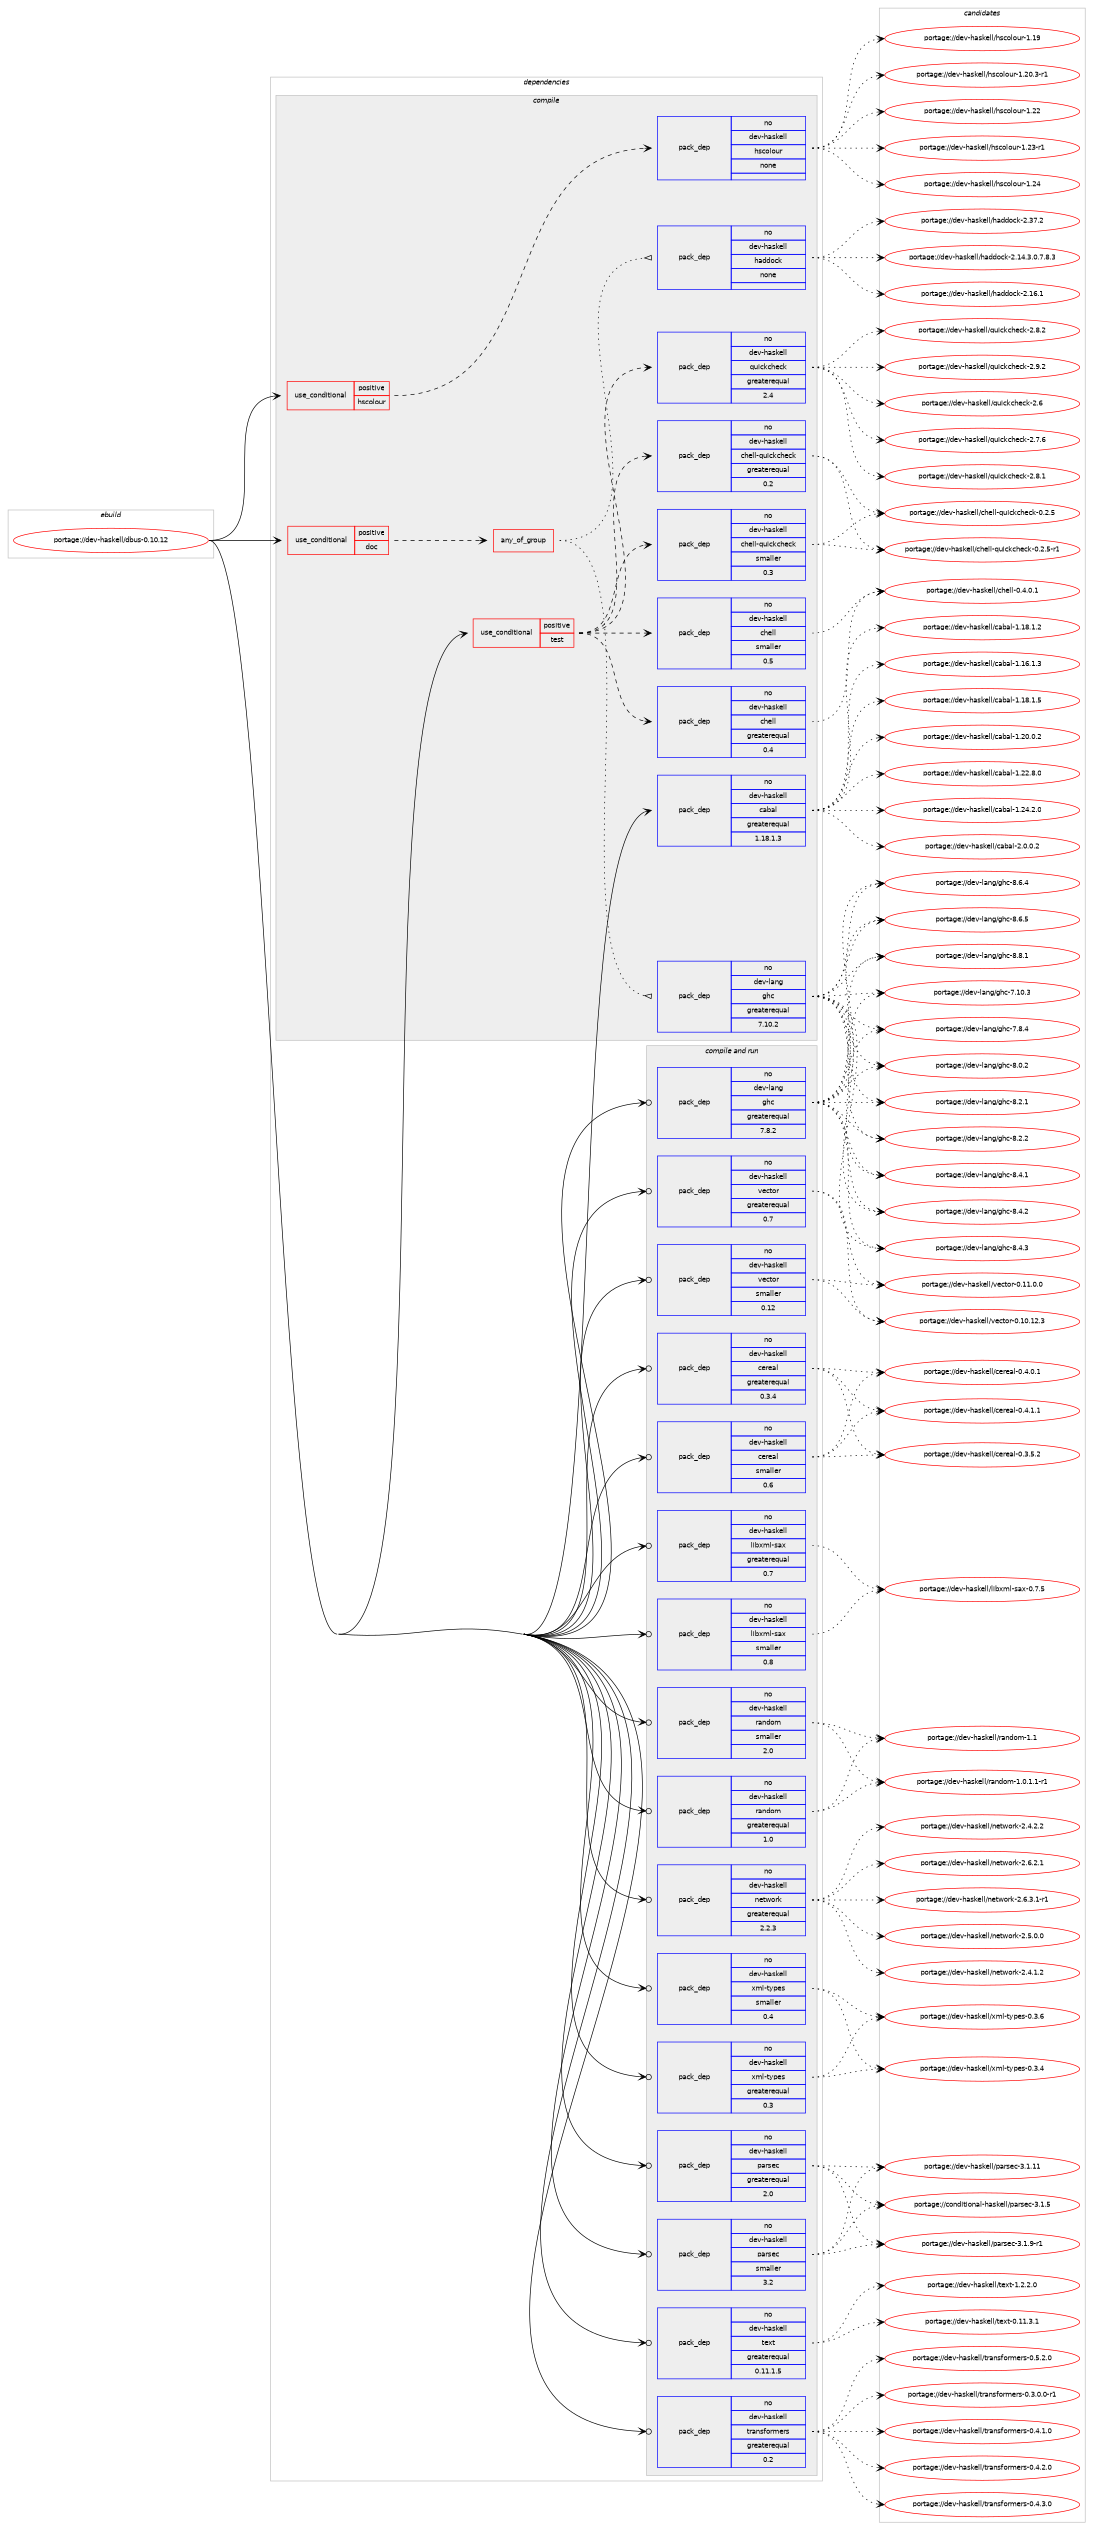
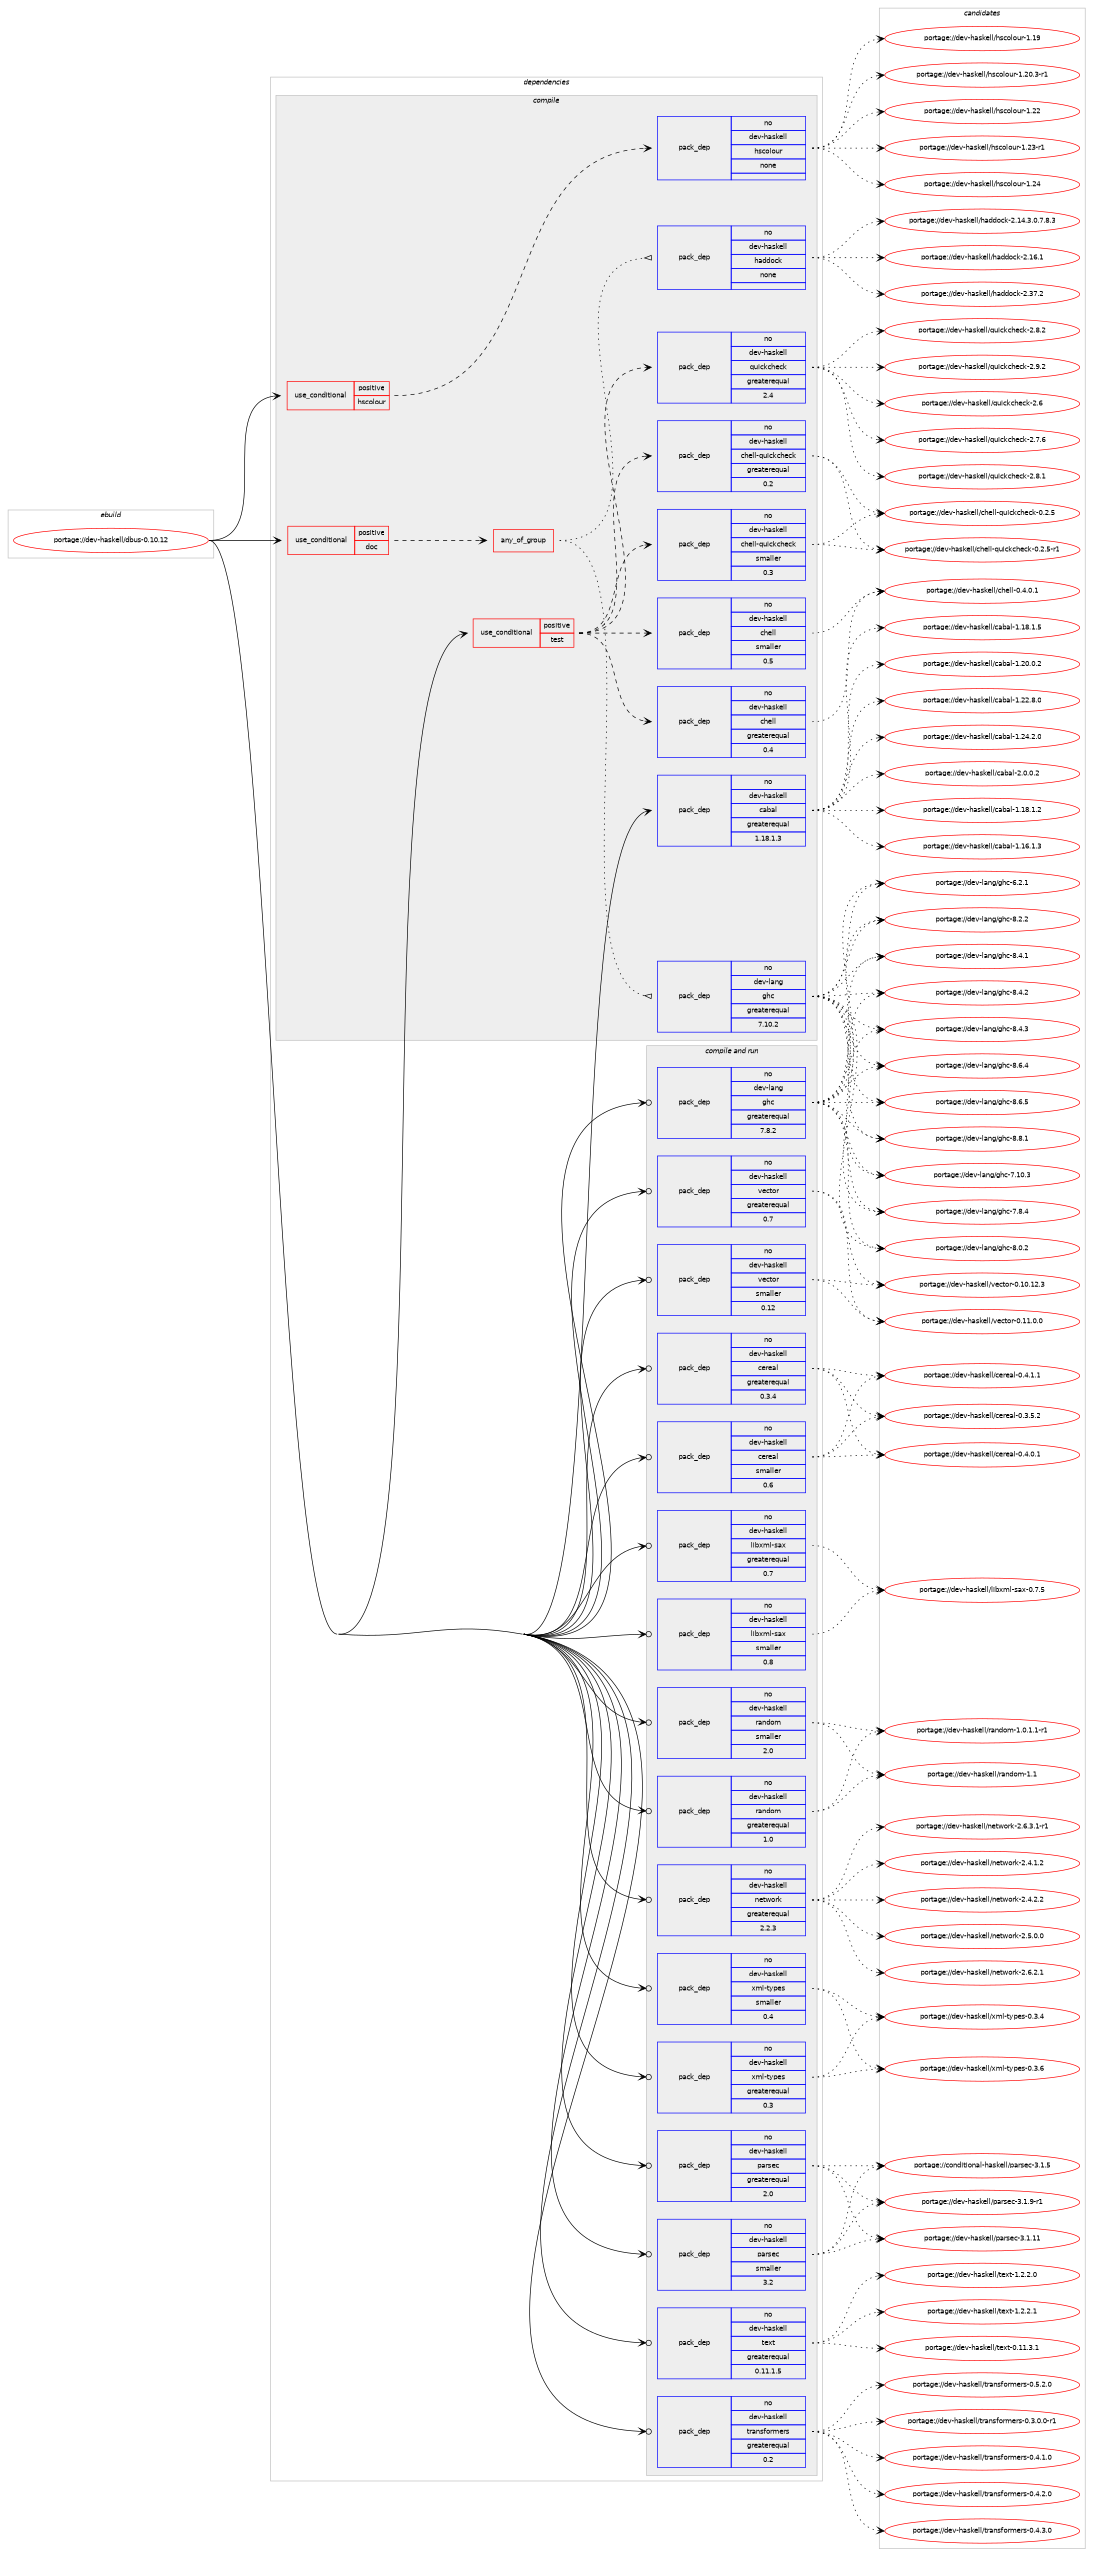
(982, 1103) -> (982, 883)
none -> (982, 2312)
